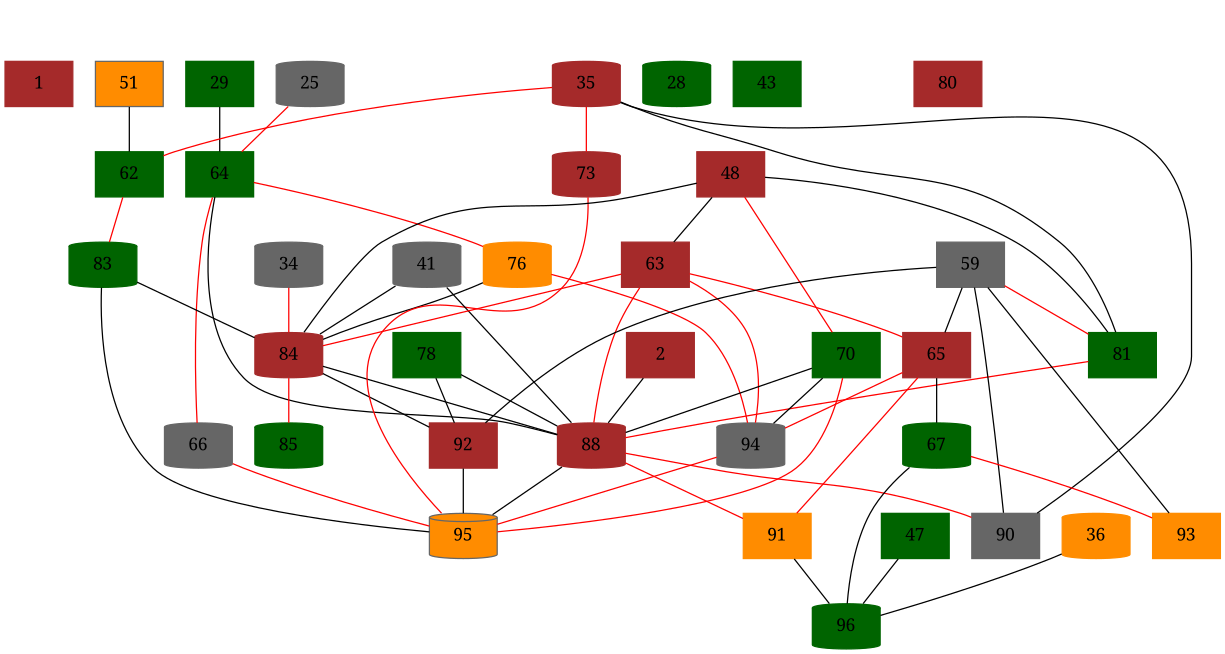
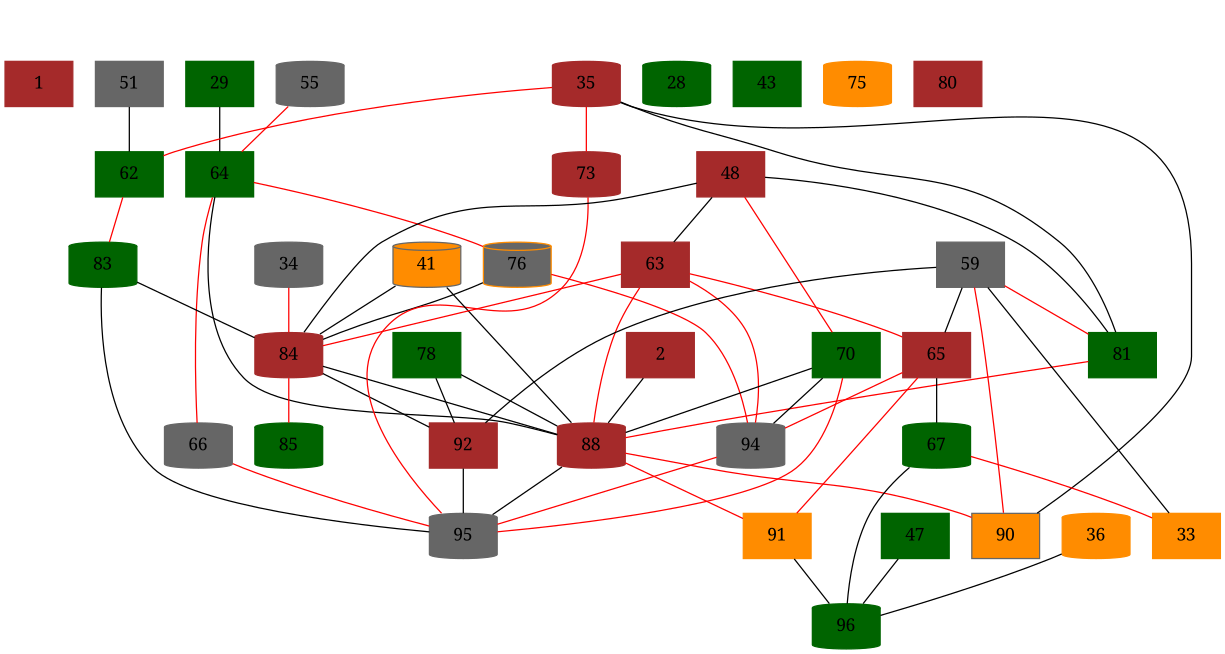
(129, 84) -> (129, 84)
(310, 84) -> (310, 84)
none -> (858, 84)
(427, 265) -> (427, 265)
(517, 265) -> (517, 265)
(991, 400) -> (991, 400)
(463, 536) -> (463, 536)
(1006, 536) -> (1006, 536)
(1186, 536) -> (1186, 536)
